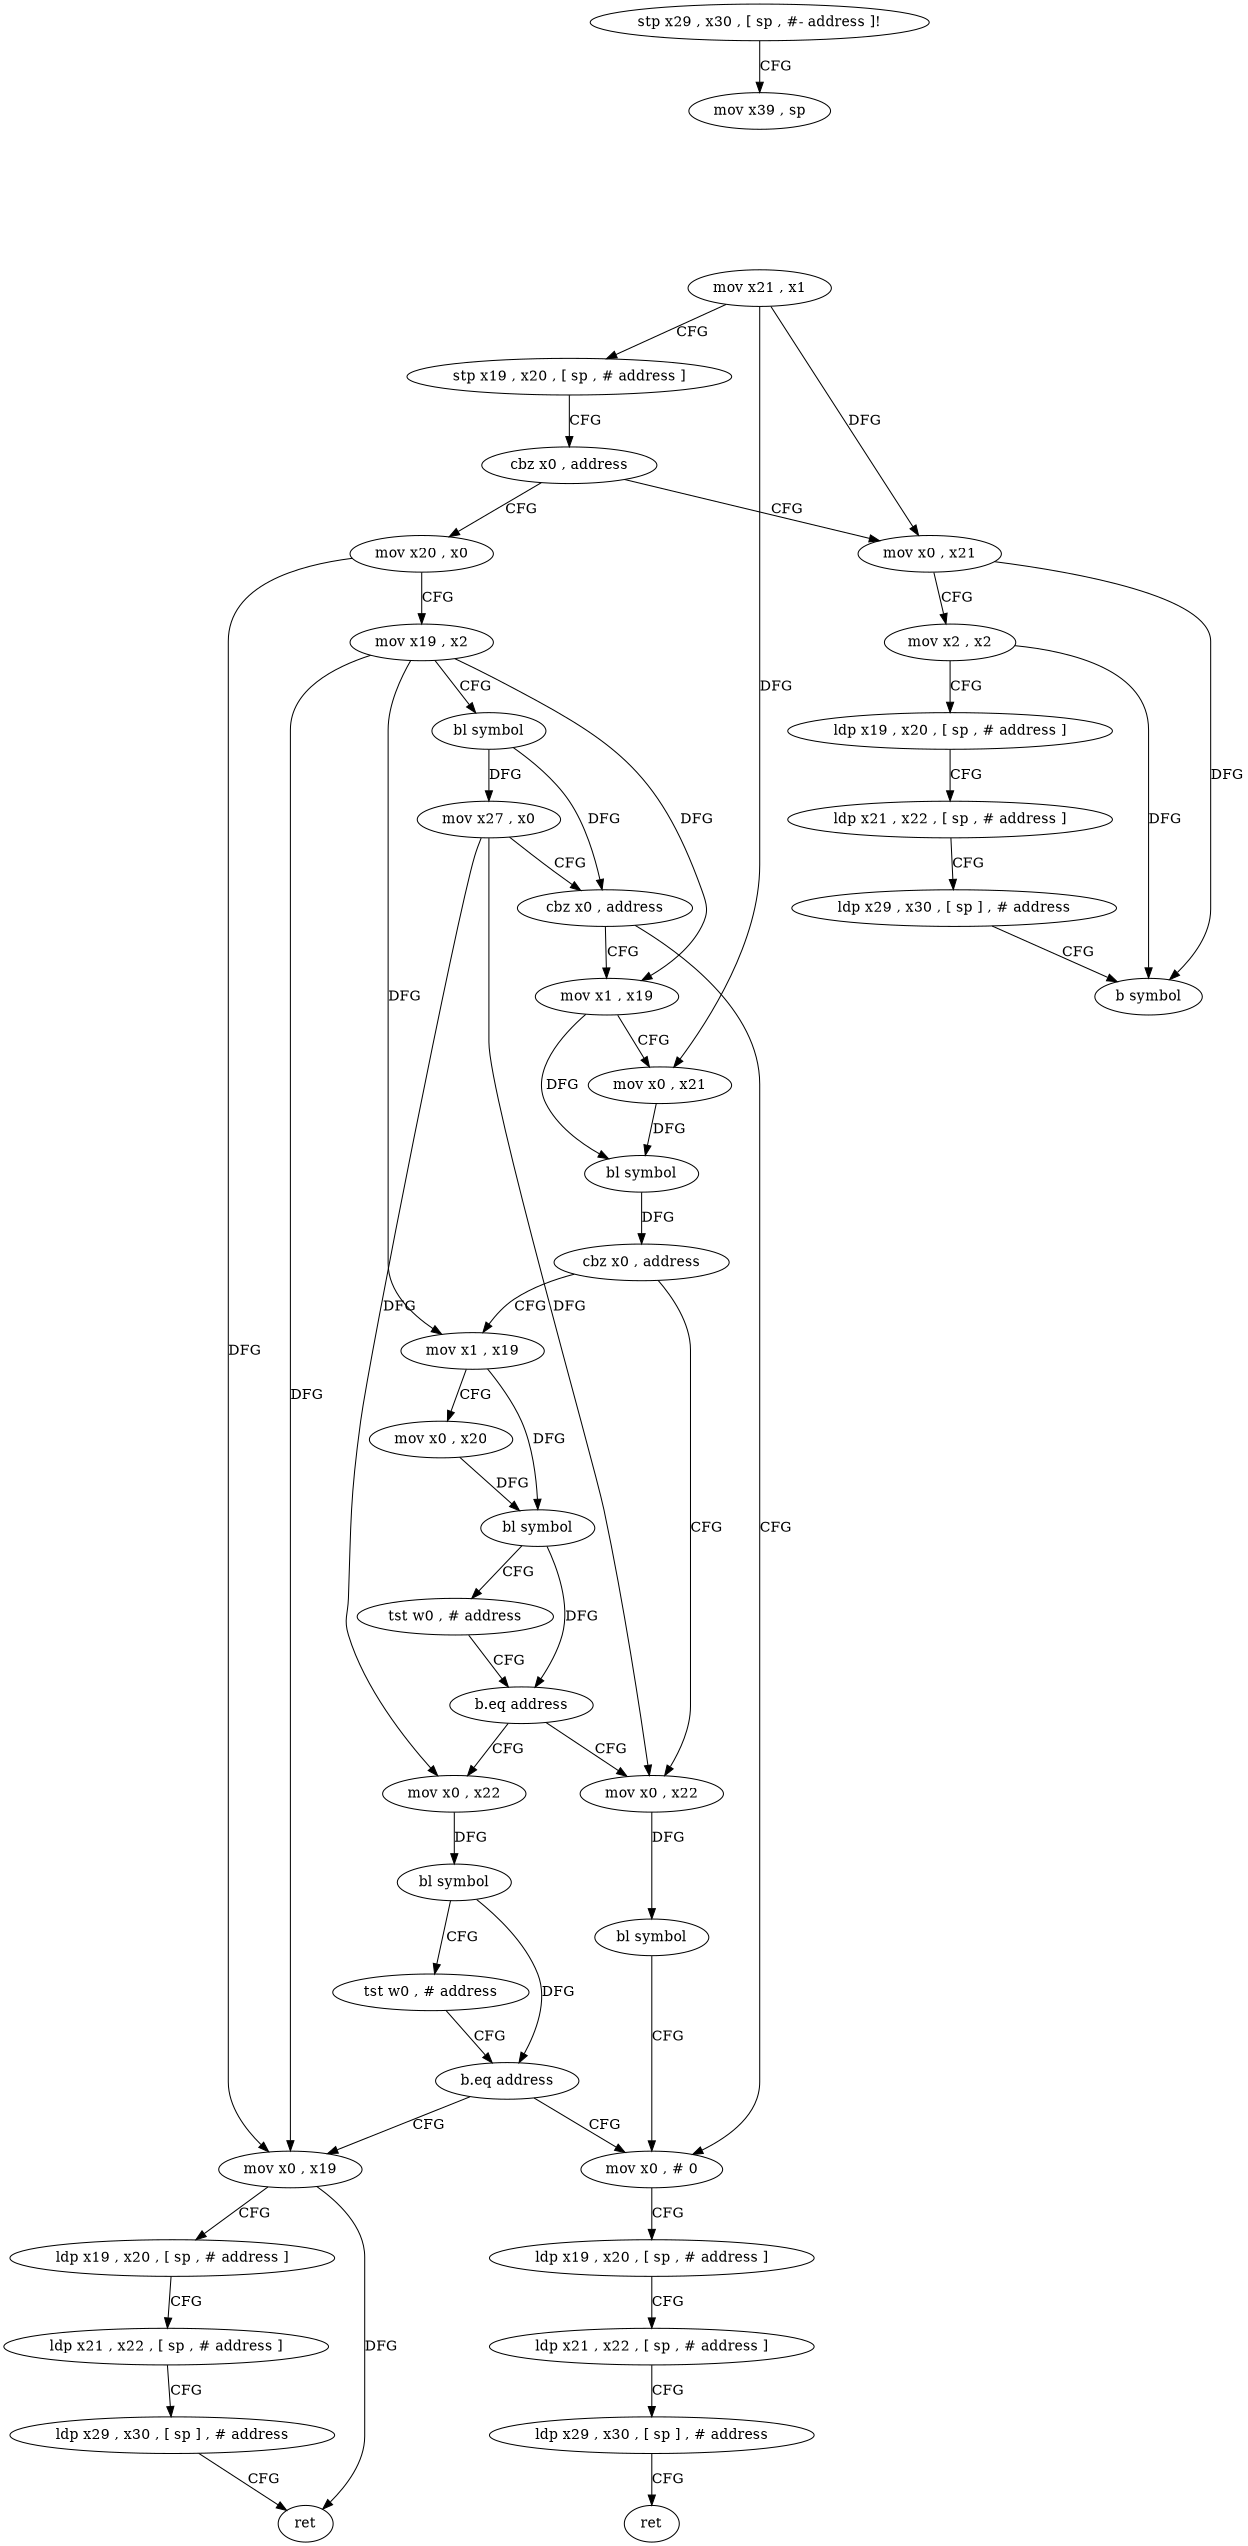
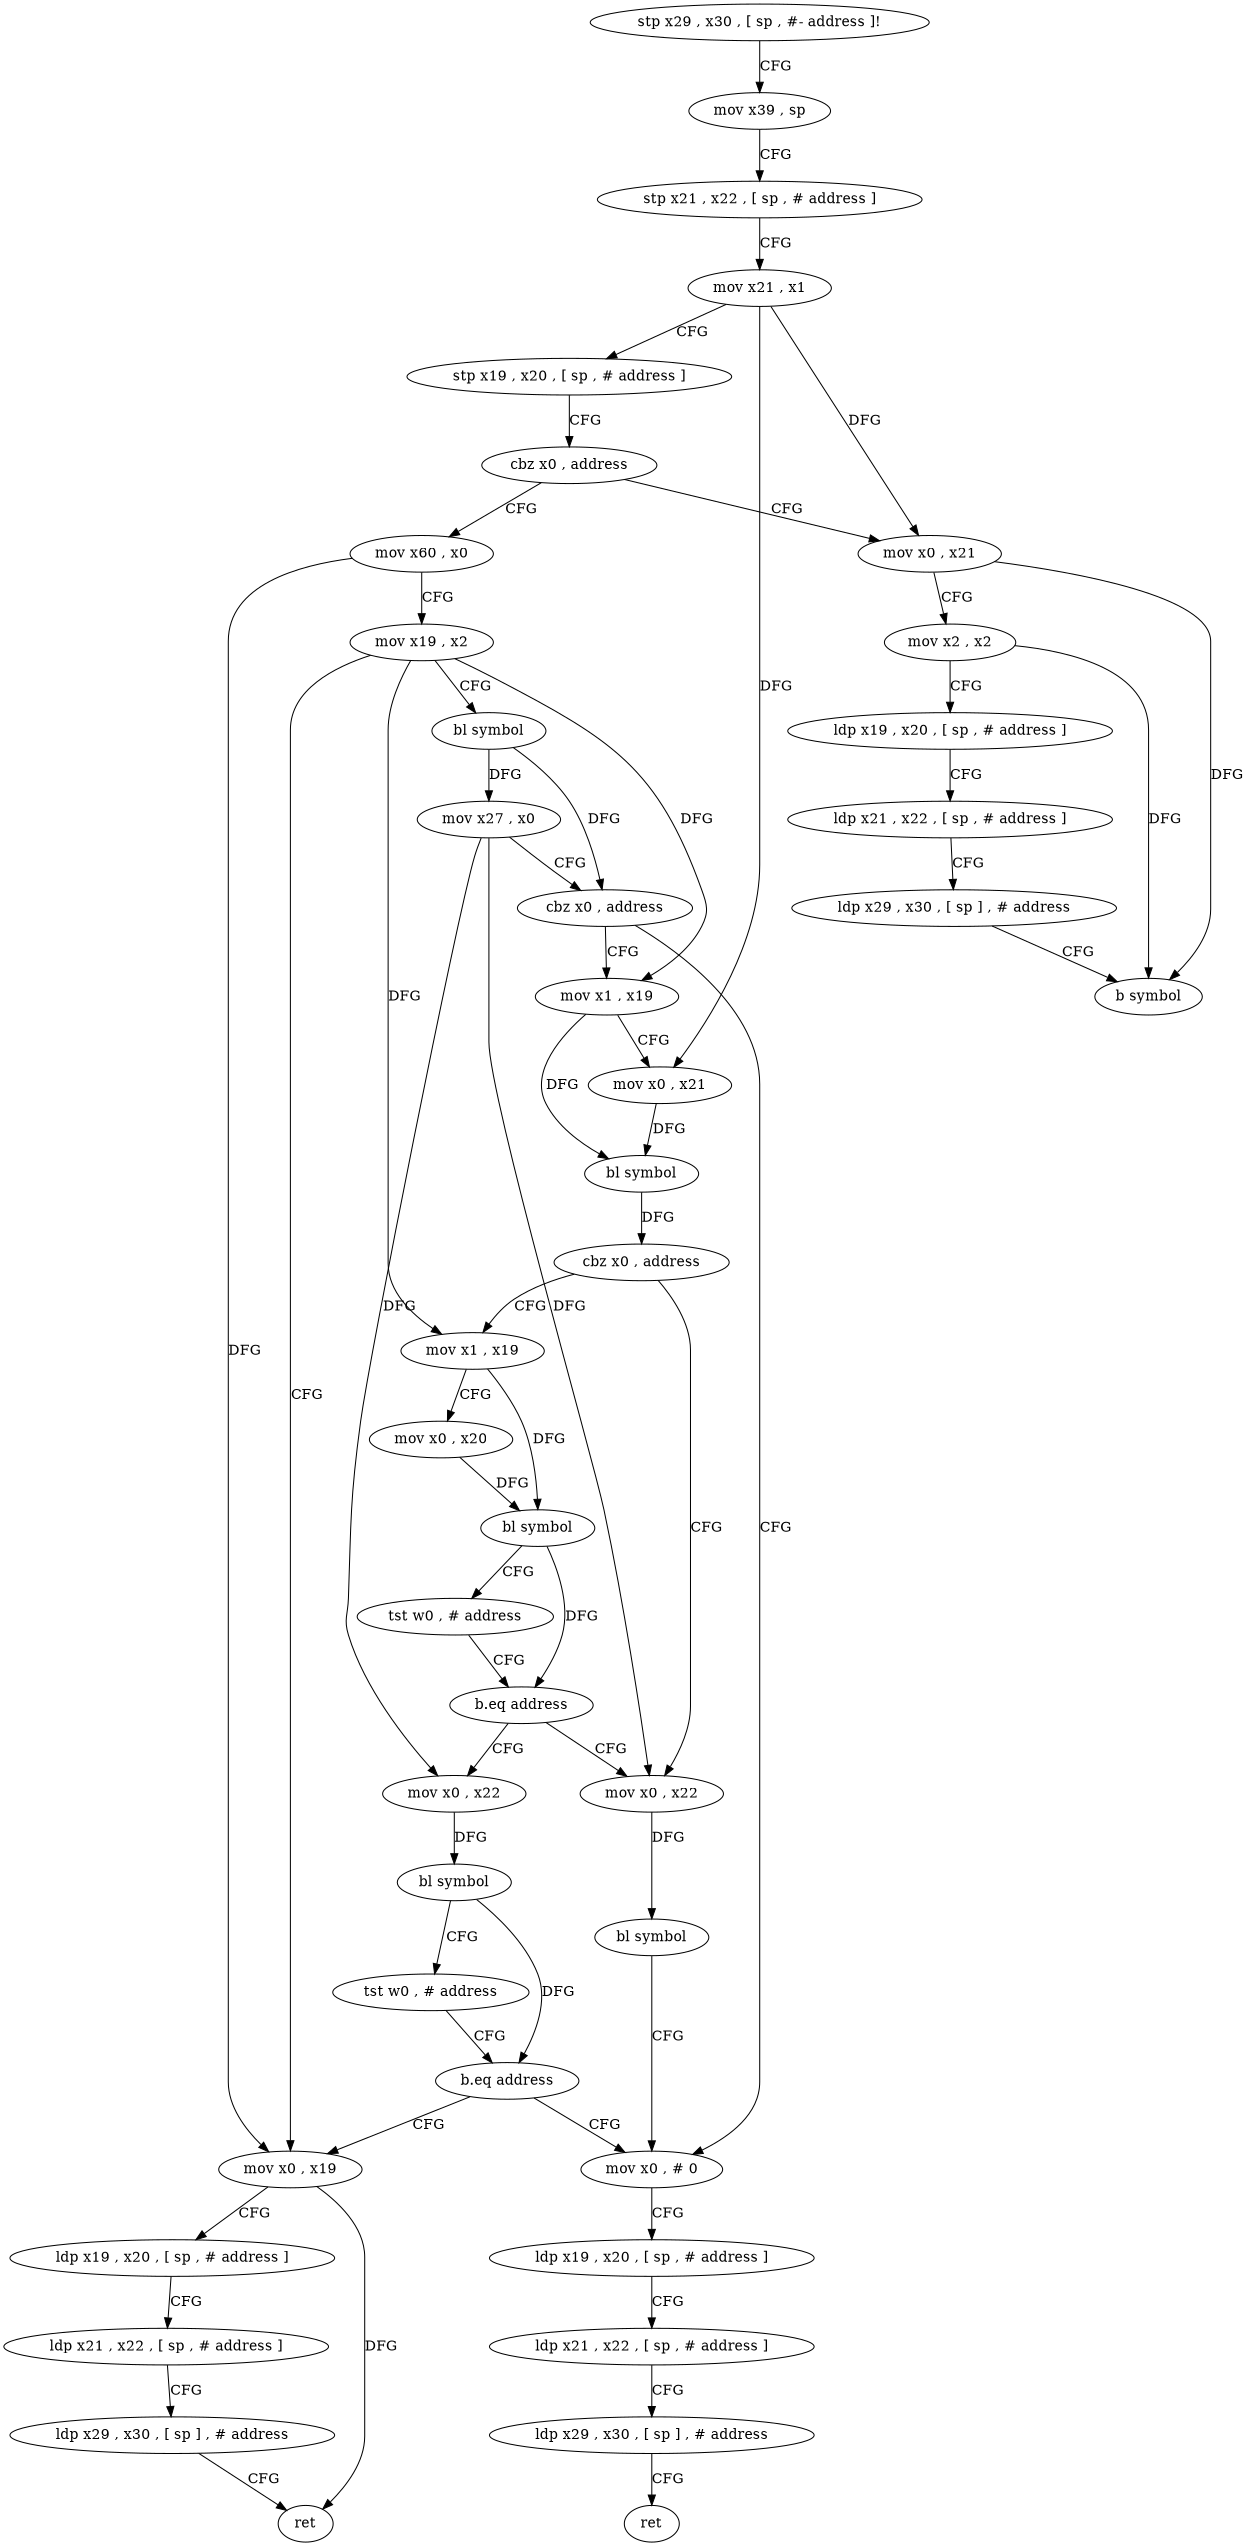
none -> (760, 200)
(422, 554) -> (422, 554)
(307, 1395) -> (307, 1395)
